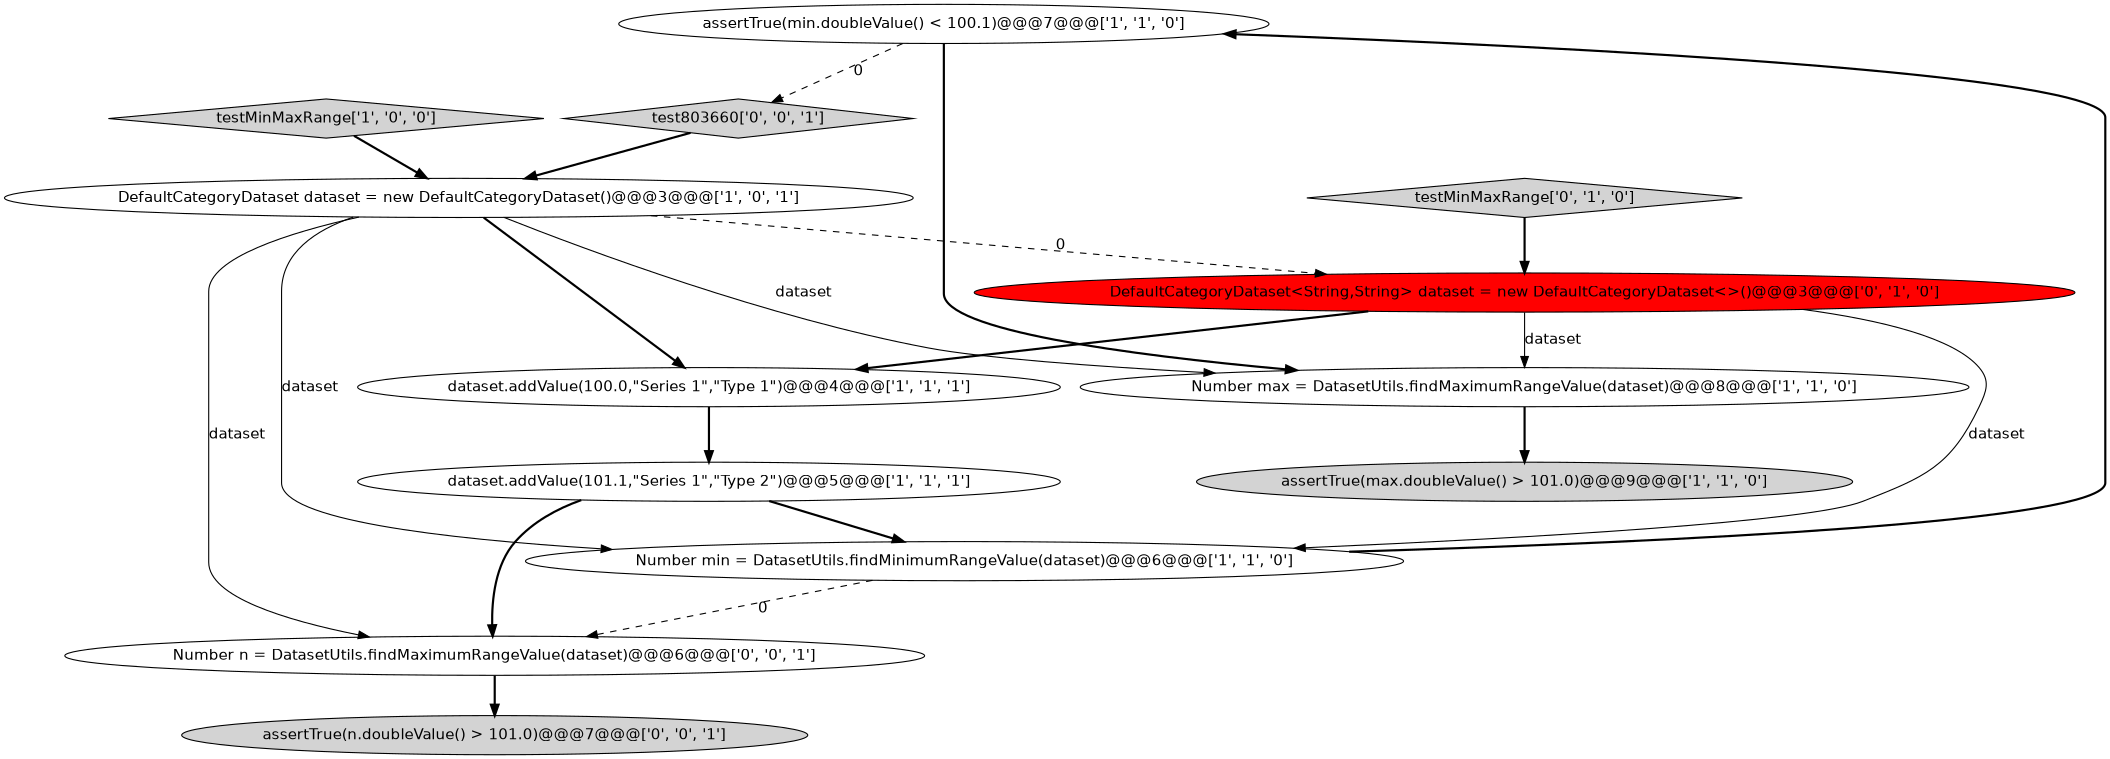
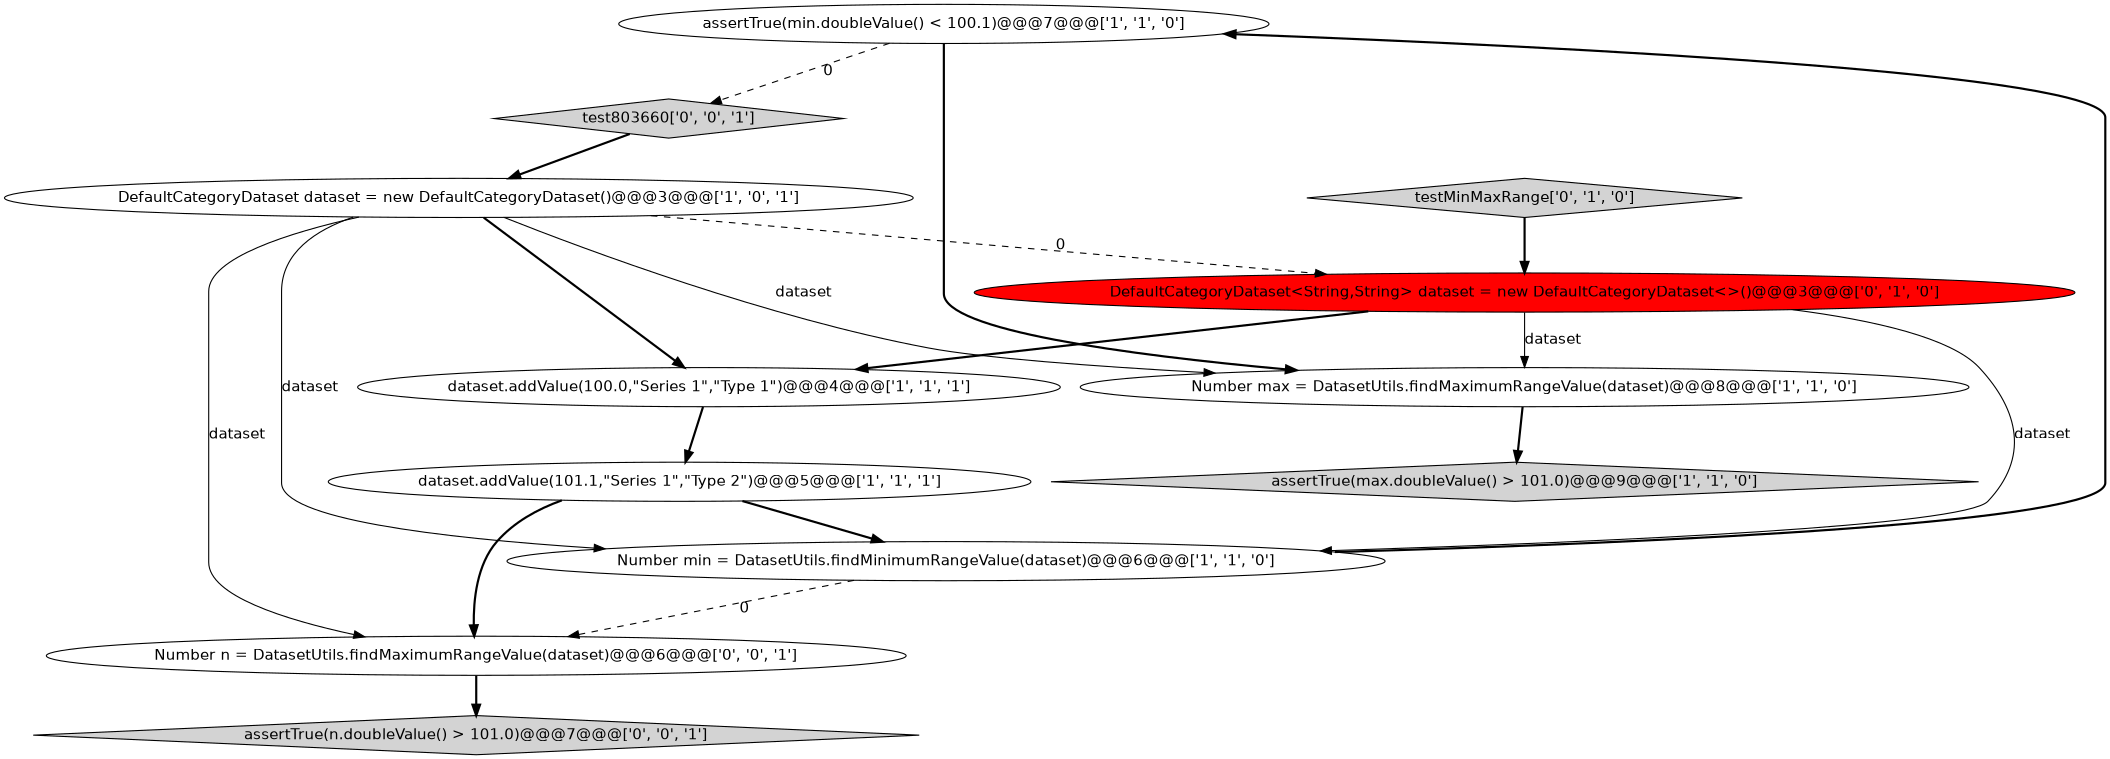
(326, 119) -> none
(1525, 482) -> (1515, 482)
(495, 735) -> (476, 735)
